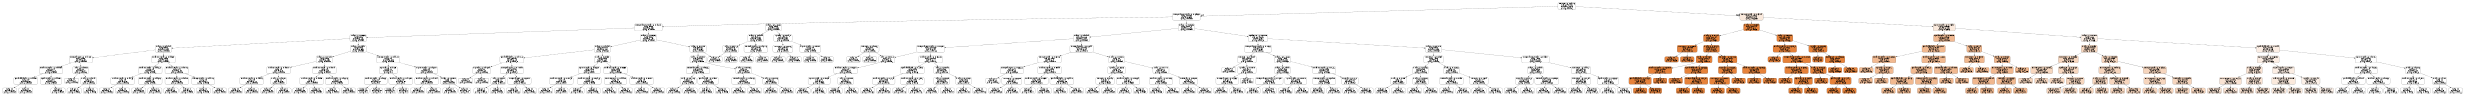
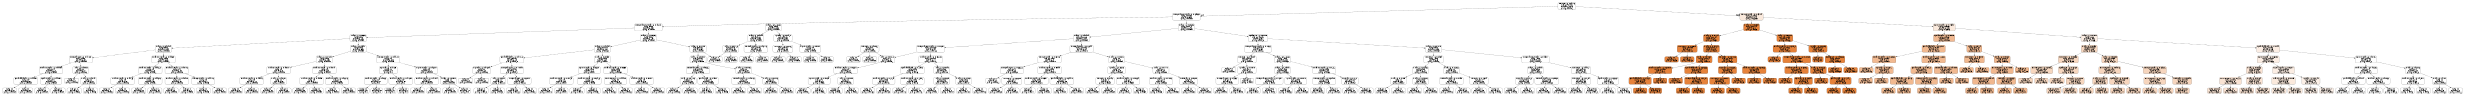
none -> (42, 91)
(300, 91) -> (300, 91)
(2198, 91) -> none
